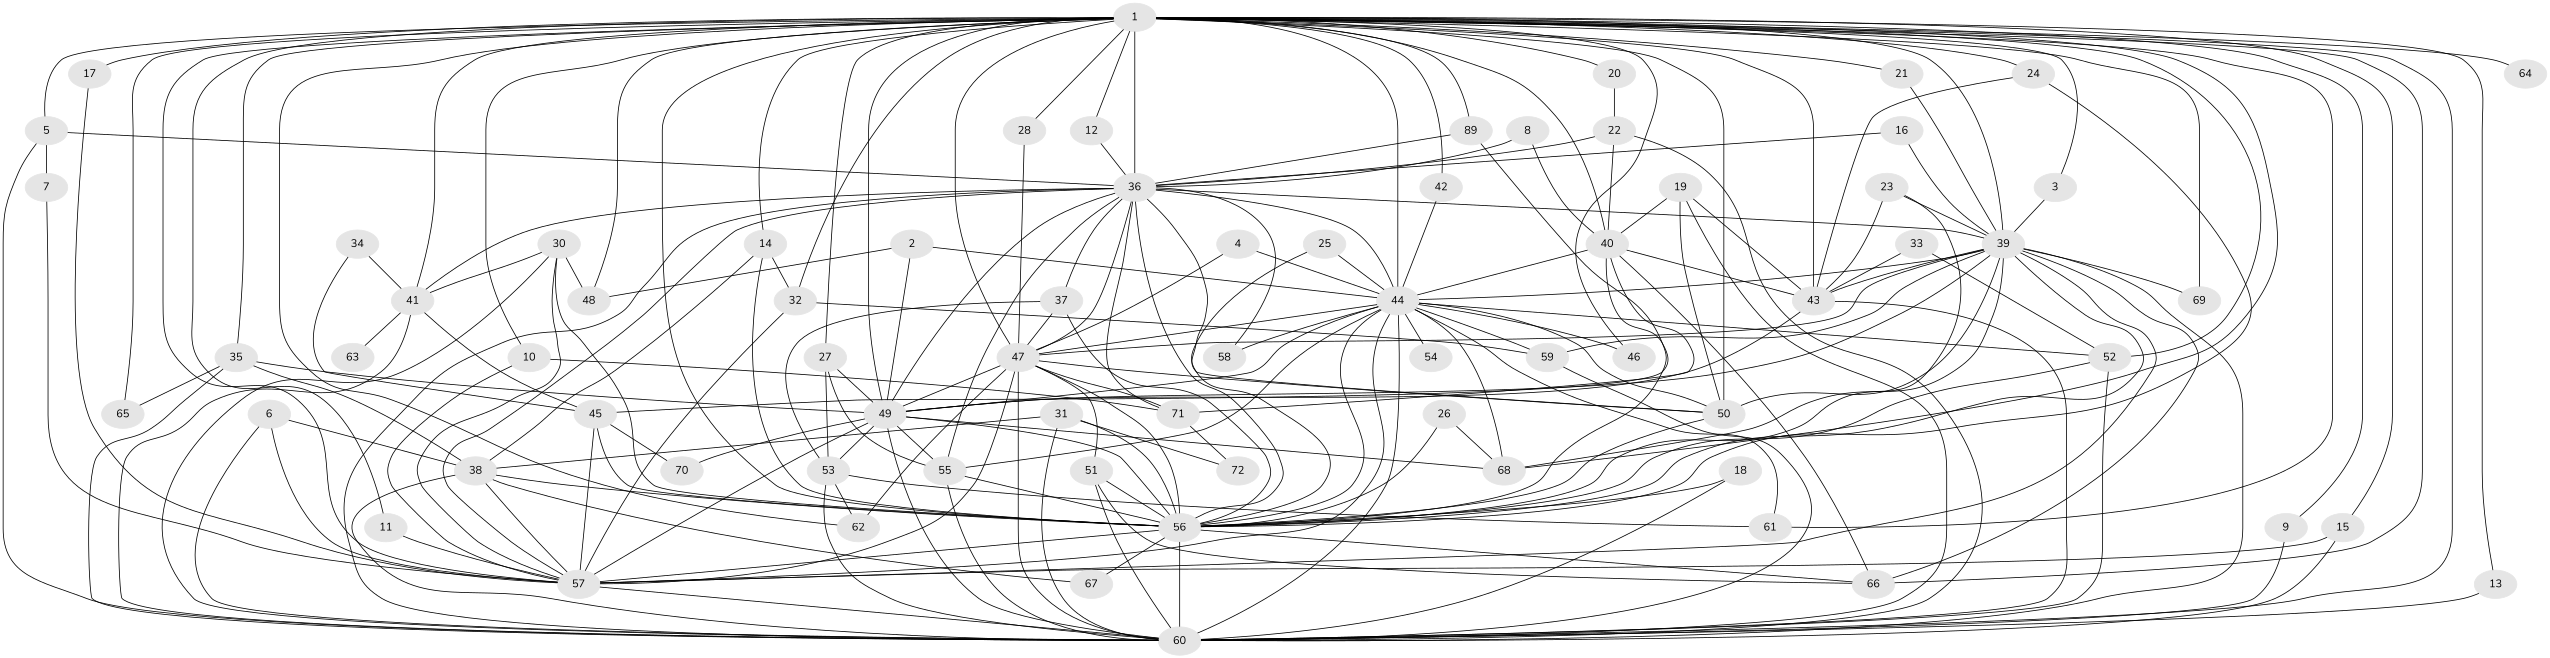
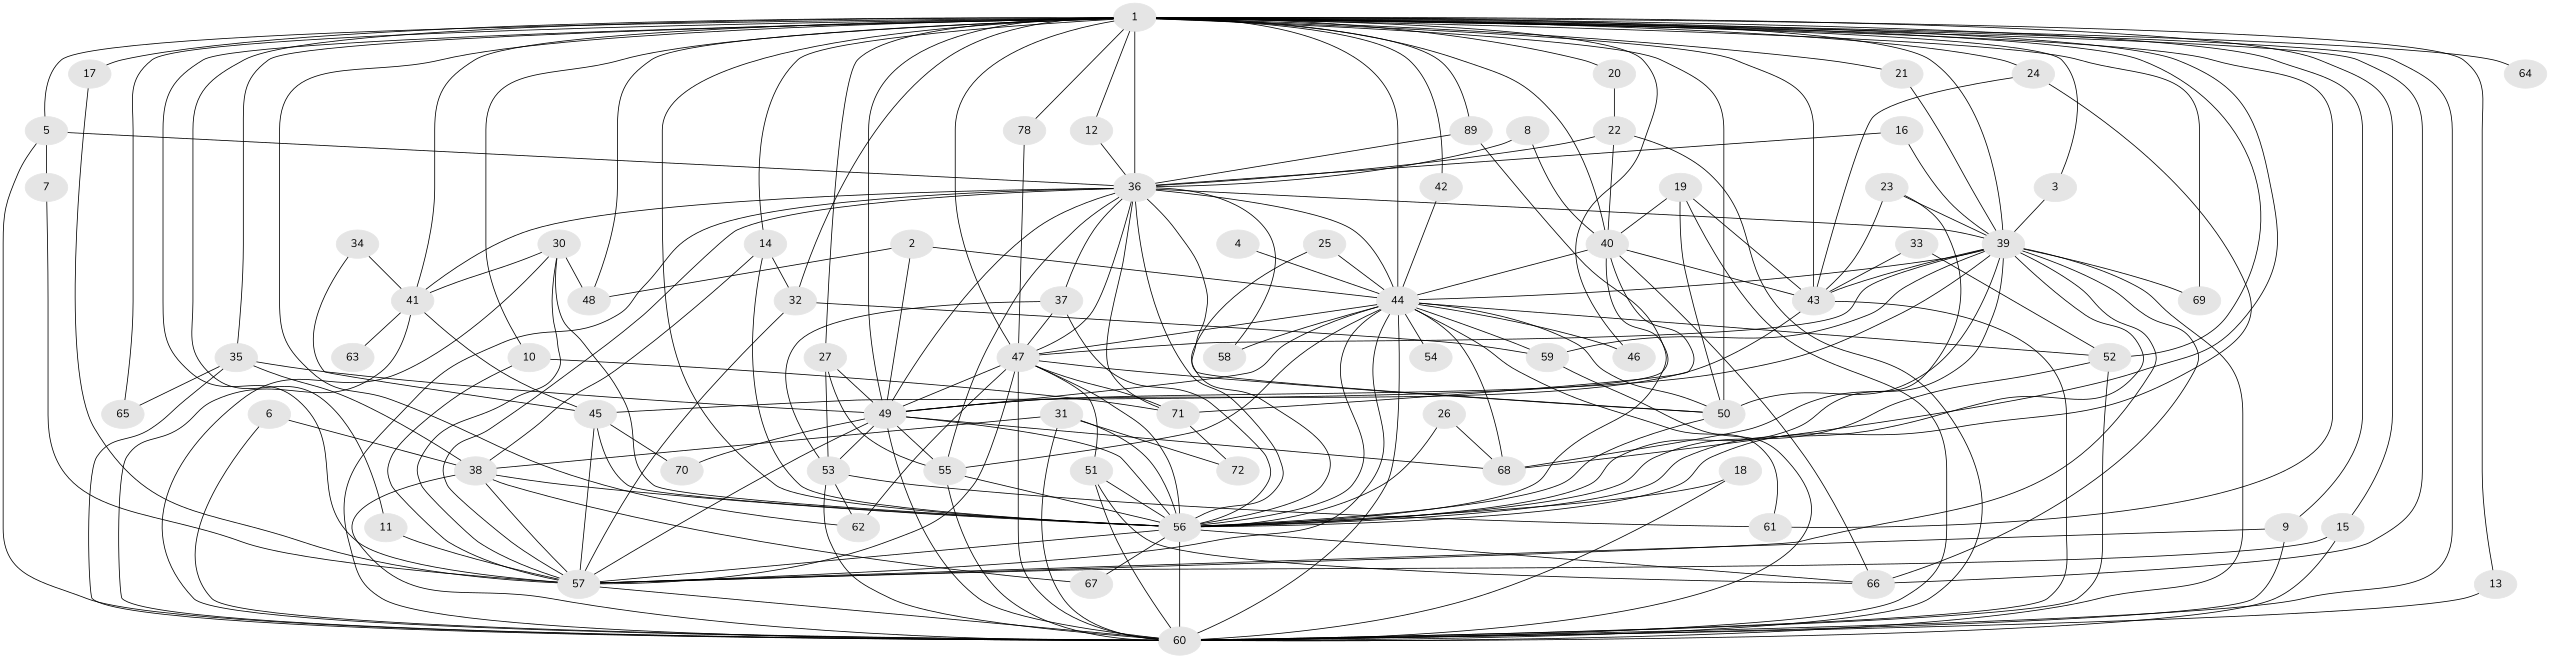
(1025, 131) -> (1025, 131)
(1132, 307) -> none
(344, 548) -> (1849, 543)
